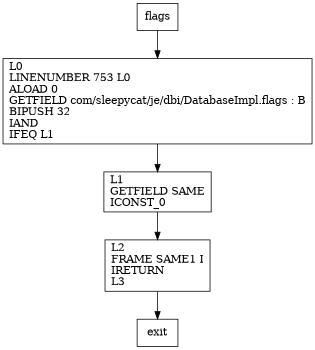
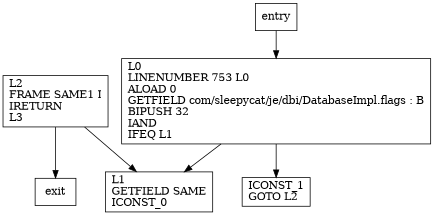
(158, 17) -> (276, 17)
none -> (276, 192)
(158, 222) -> (108, 147)
